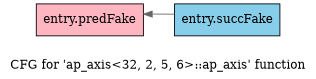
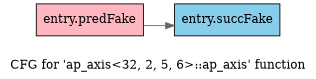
(163, 14) -> (155, 26)
